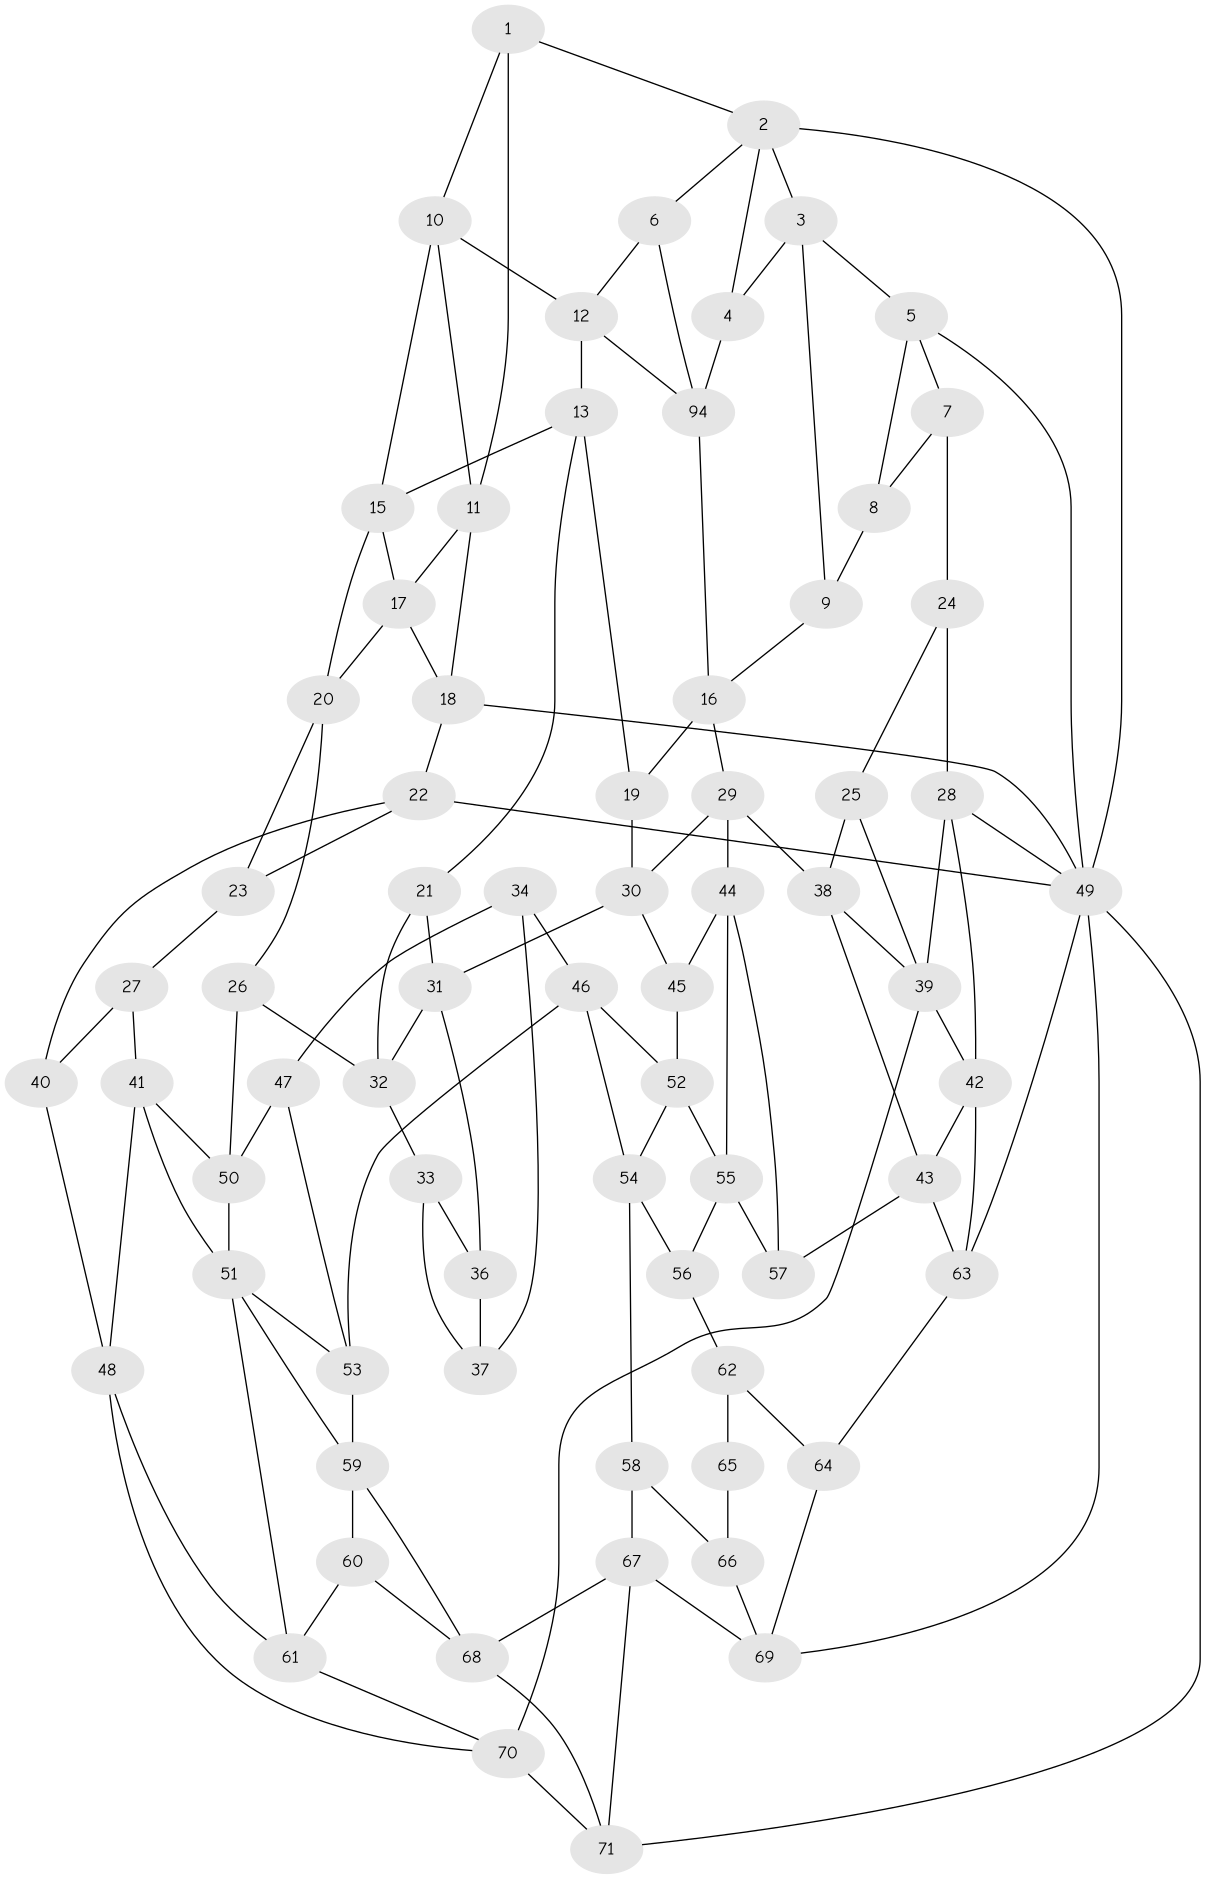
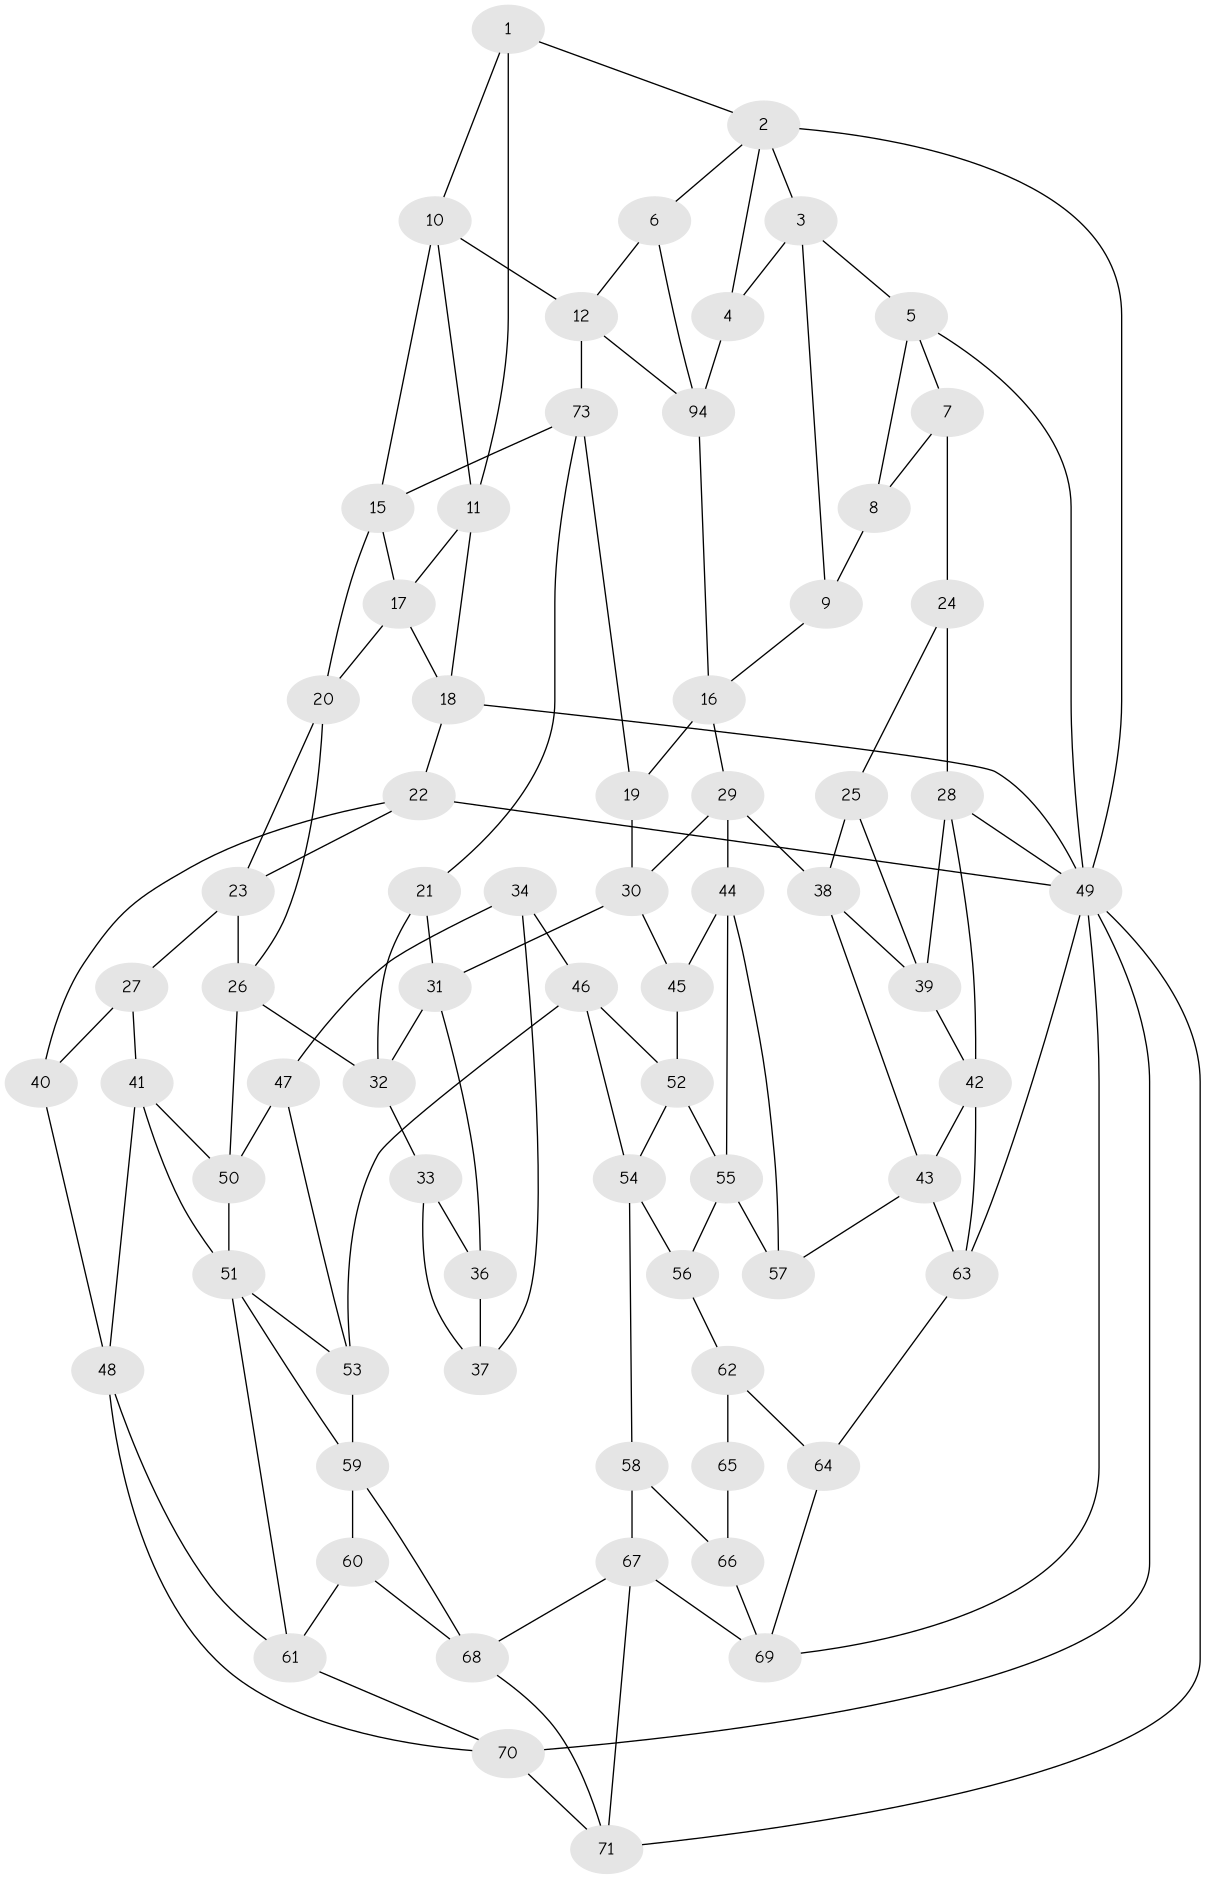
(581, 412) -> (581, 412)
none -> (238, 940)
(683, 1345) -> (1150, 1563)
